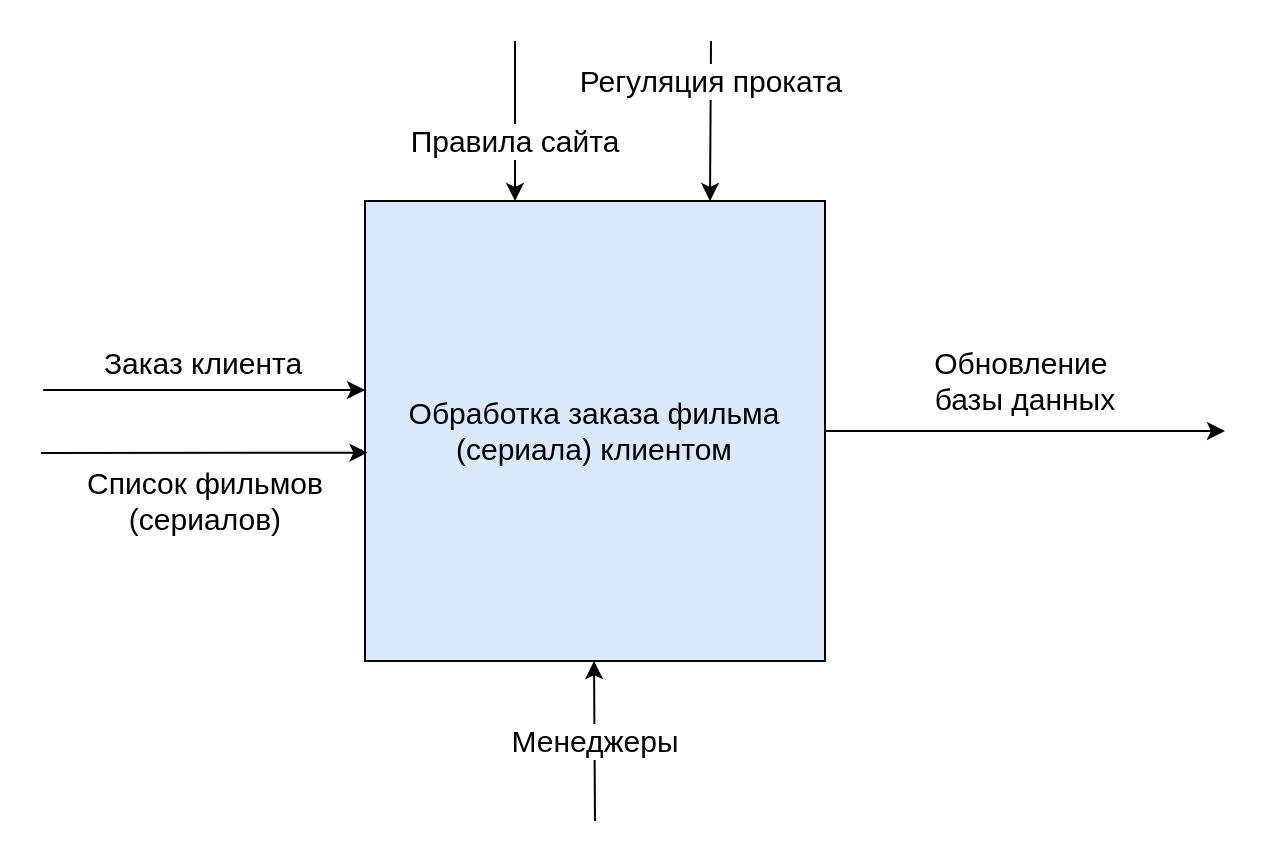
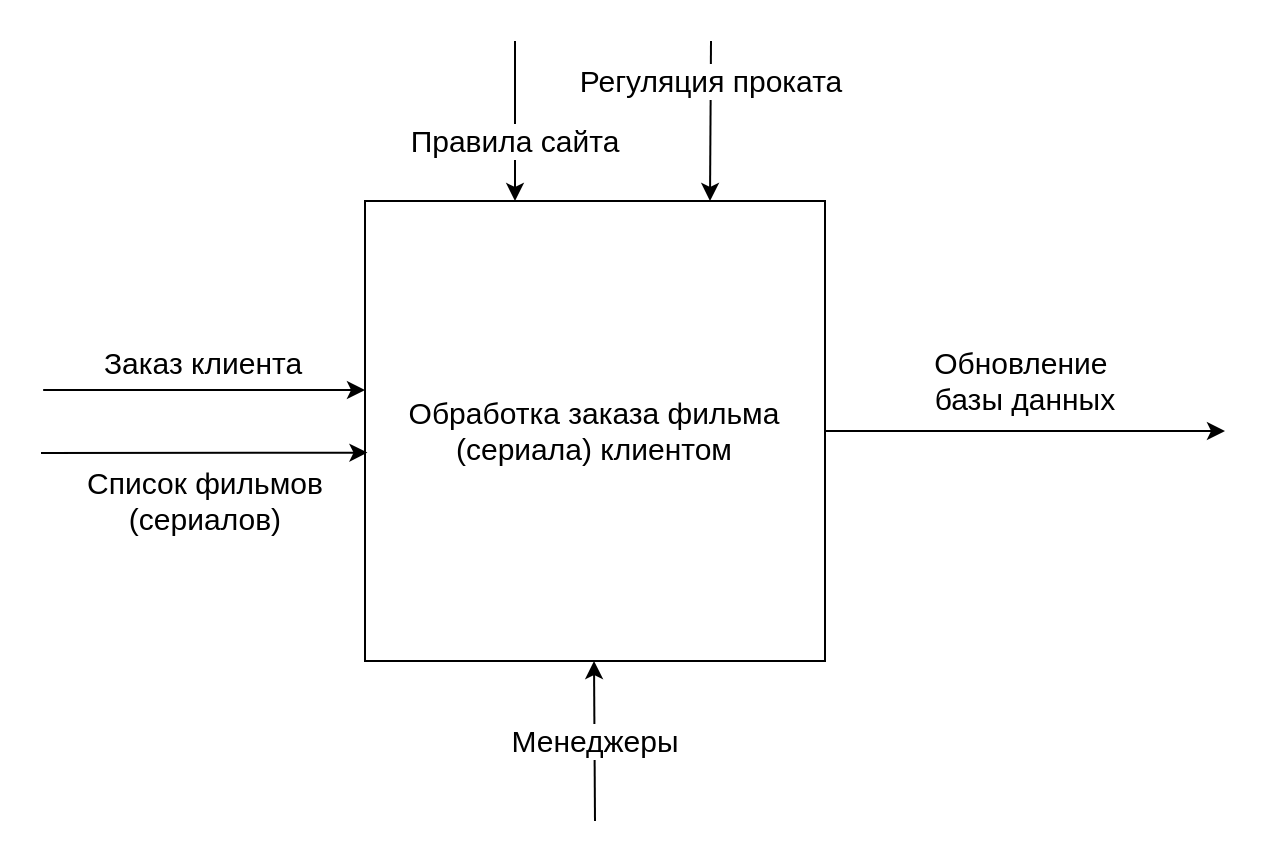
(595, 431) -> (595, 431)
